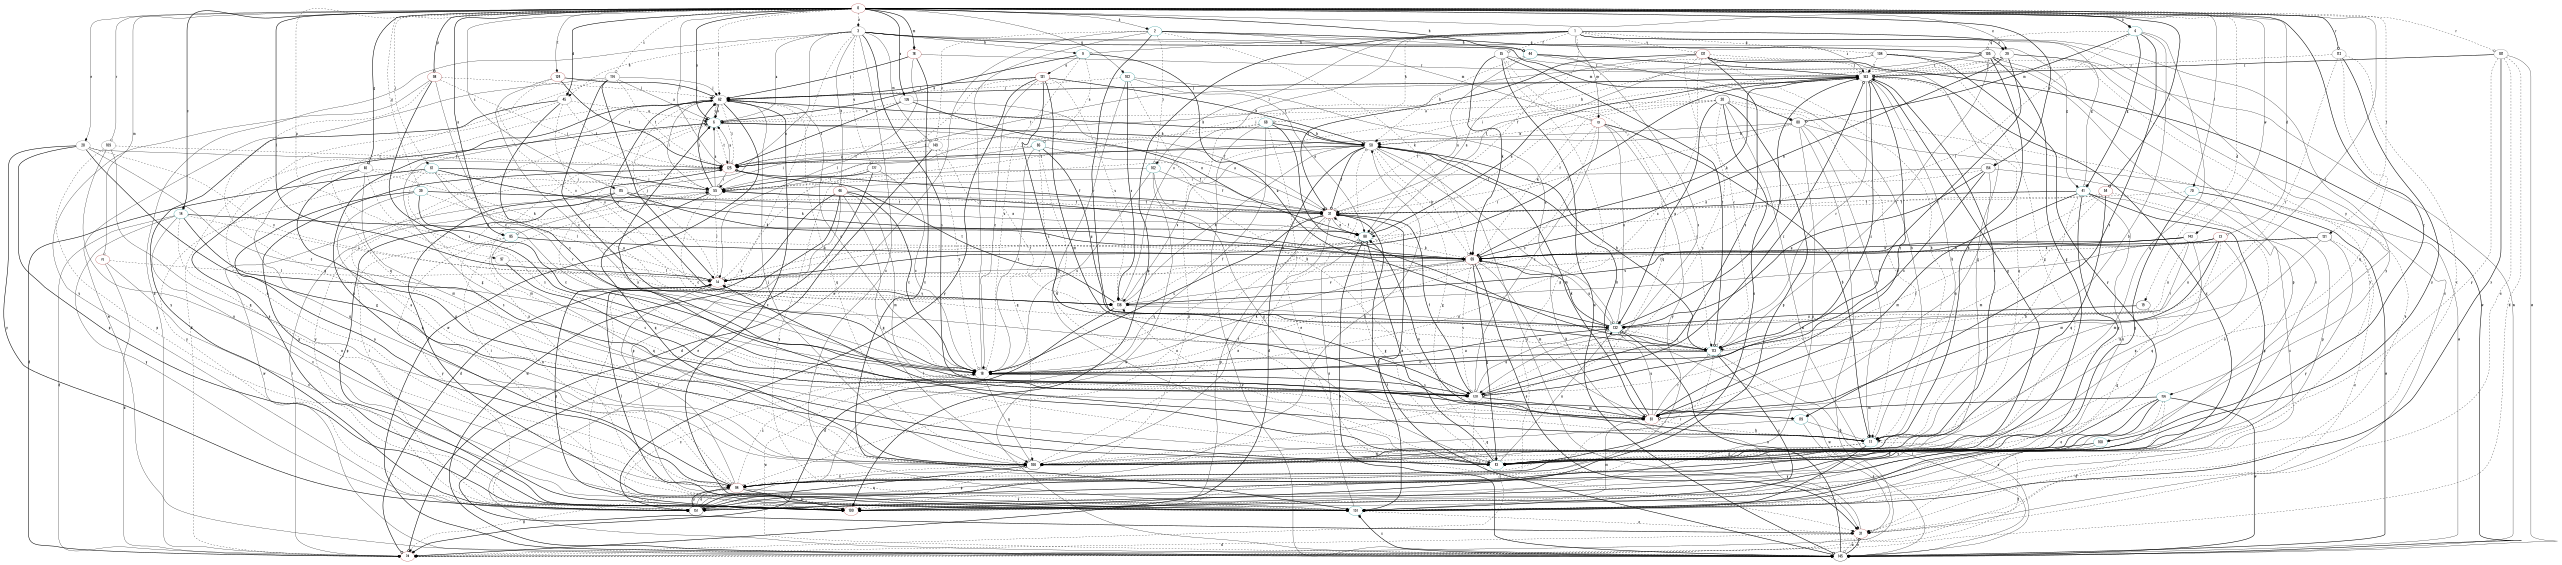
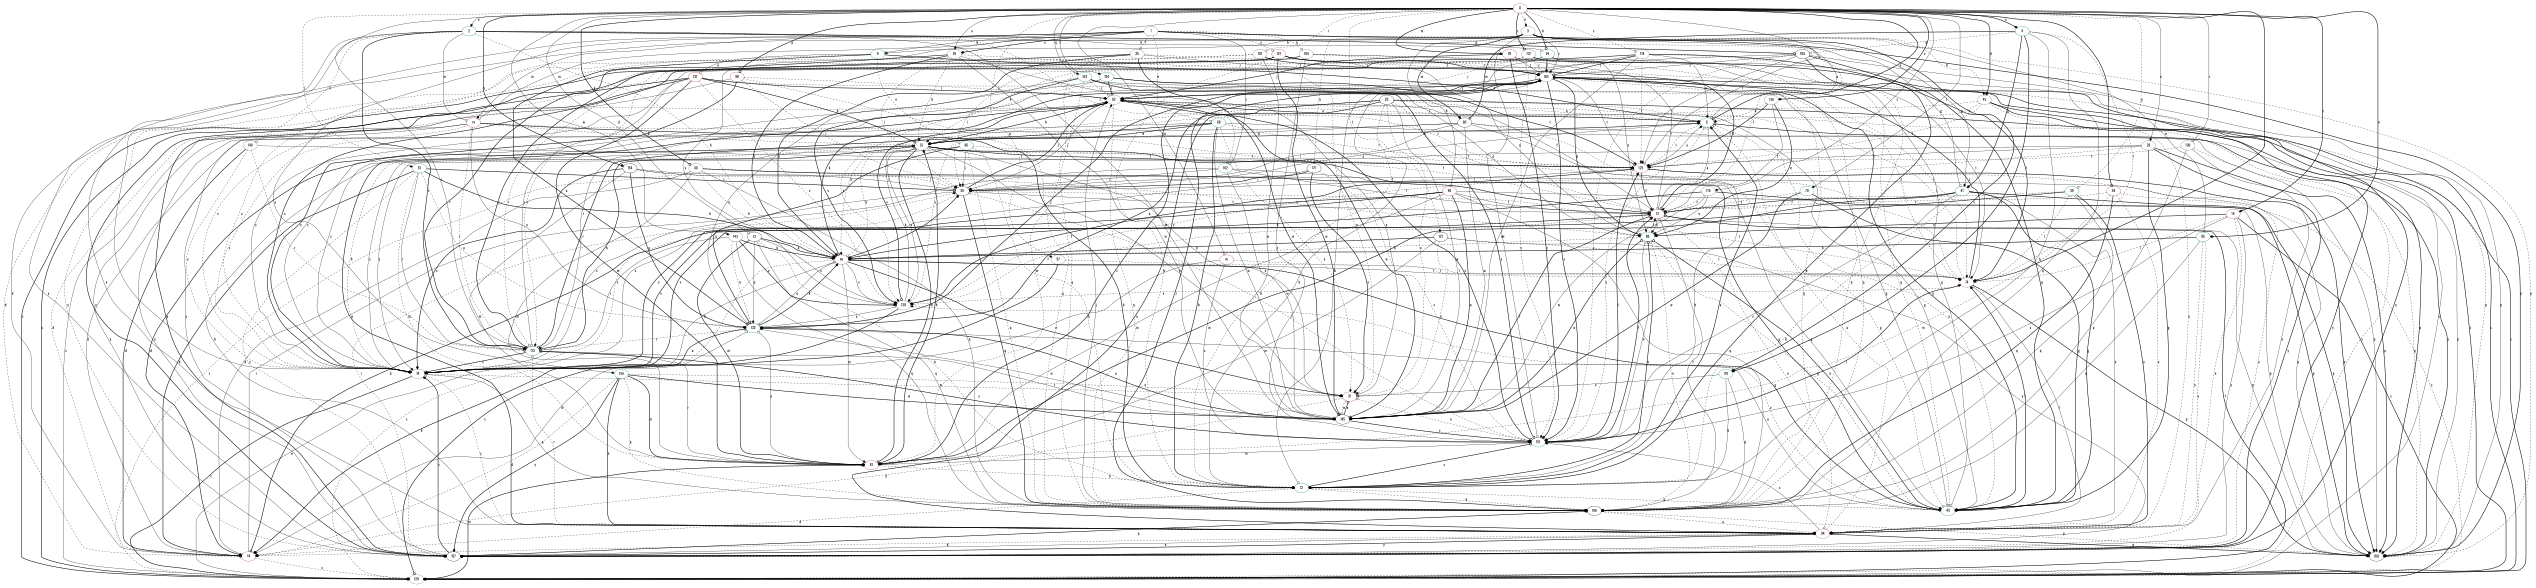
(753, 18) -> (1405, 83)
(1530, 54) -> (1547, 54)
(1349, 56) -> (1245, 53)
(1064, 65) -> (785, 56)
none -> (1595, 65)
(558, 77) -> (1107, 77)
(892, 87) -> (941, 47)
(842, 157) -> (1022, 157)
(1185, 171) -> (1424, 98)
(852, 203) -> (1865, 197)
(181, 214) -> (2233, 214)
(2220, 237) -> (754, 237)
(1454, 277) -> (813, 146)
(650, 298) -> (366, 160)
(2143, 305) -> none
none -> (1181, 356)
(815, 364) -> none
(1160, 401) -> (2210, 153)
(752, 411) -> (438, 465)
(1600, 419) -> (1571, 463)
(2100, 442) -> none
(2114, 477) -> (1418, 123)
(851, 511) -> (2376, 556)
(58, 513) -> (366, 290)
none -> (480, 524)
(1140, 548) -> (859, 385)
